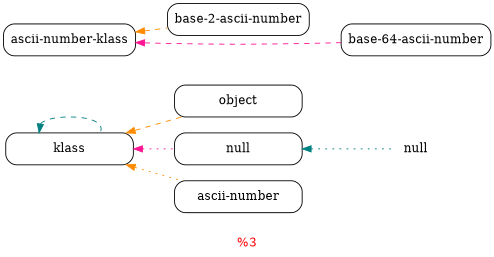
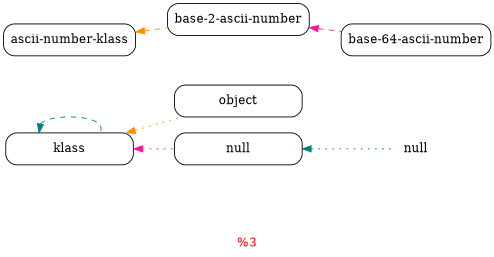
(243, 44) -> (330, 30)
(158, 124) -> (158, 124)
(238, 197) -> none
